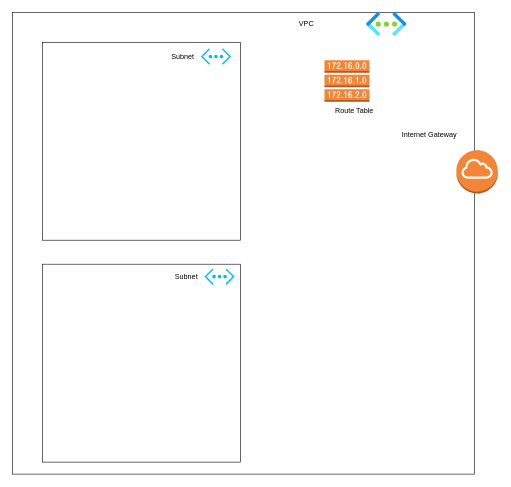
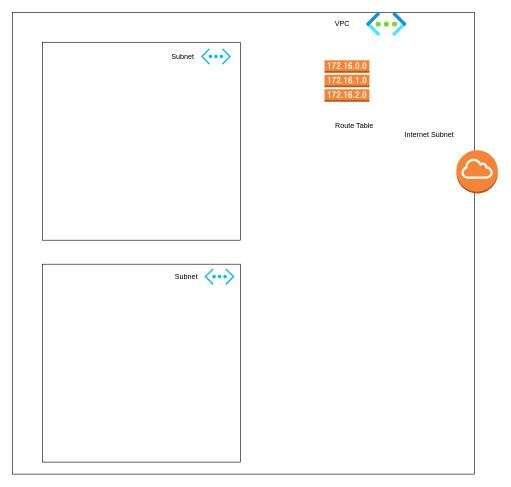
(306, 24) -> (342, 24)
(354, 111) -> (354, 126)
(429, 135) -> (429, 135)
